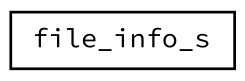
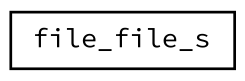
(123, 40) -> (123, 40)
